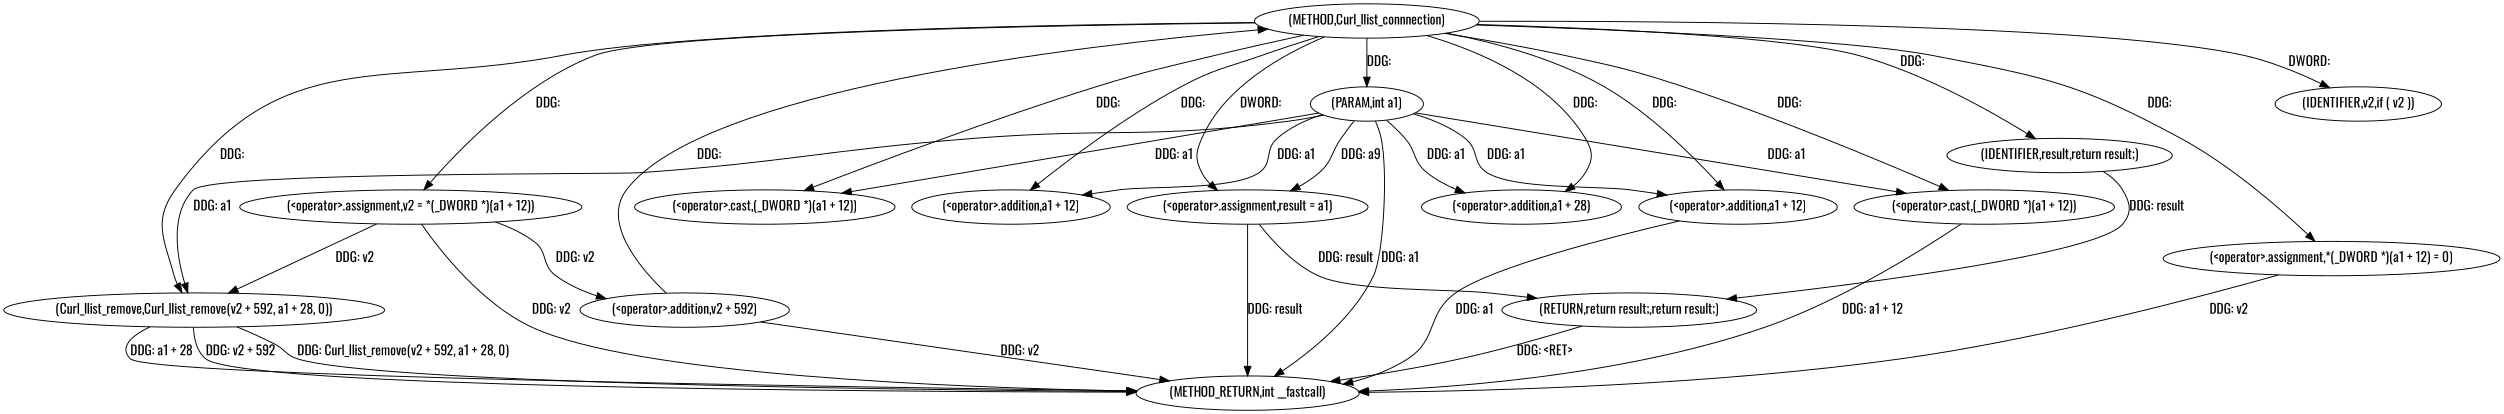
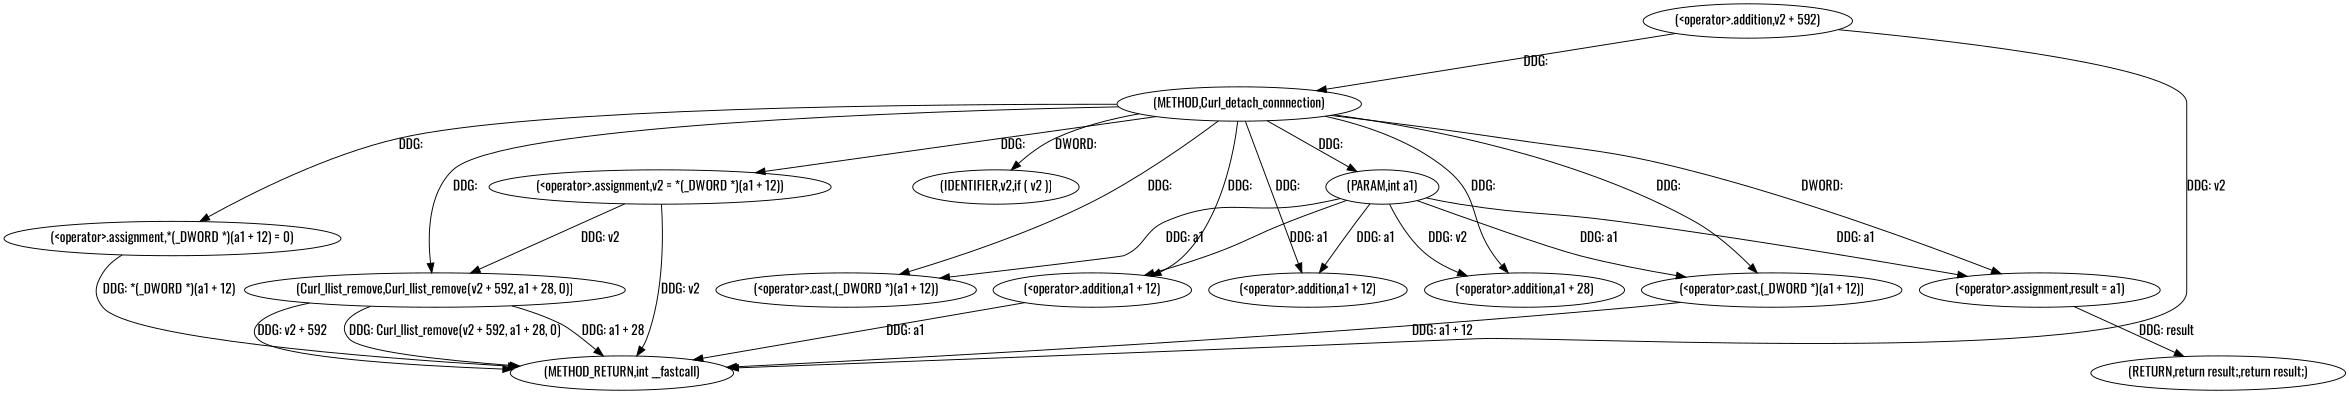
(1367, 21) -> (1239, 104)
(1361, 156) -> (1856, 239)
(1446, 156) -> (1448, 239)
(2060, 156) -> none
(710, 167) -> none
(545, 260) -> none
(1377, 265) -> none
(1248, 295) -> none
(2229, 310) -> (169, 290)
(1462, 358) -> none
